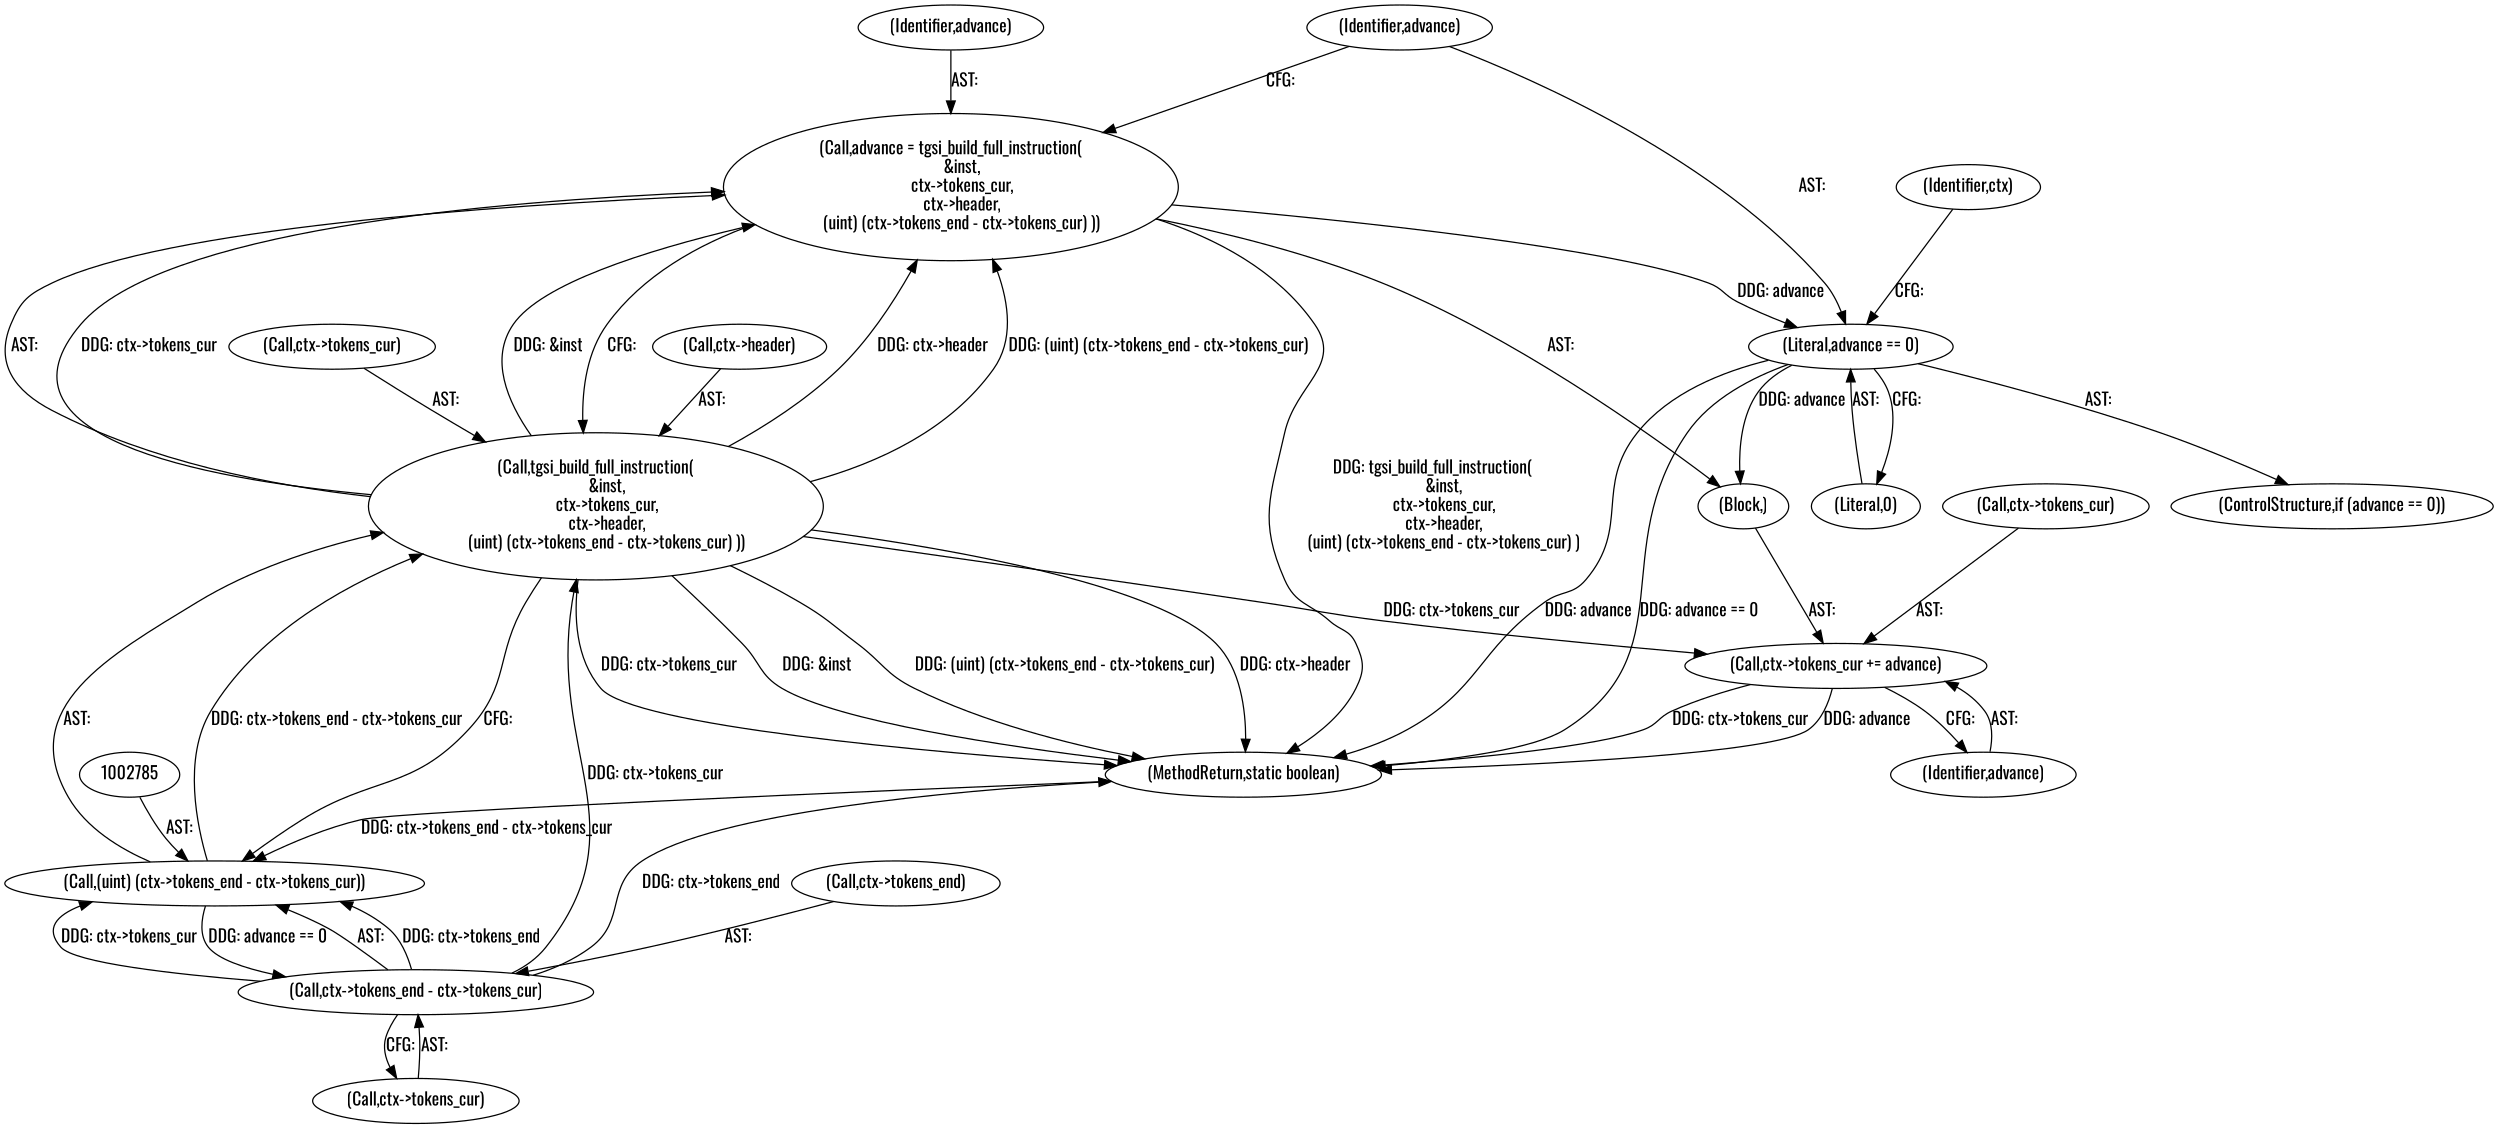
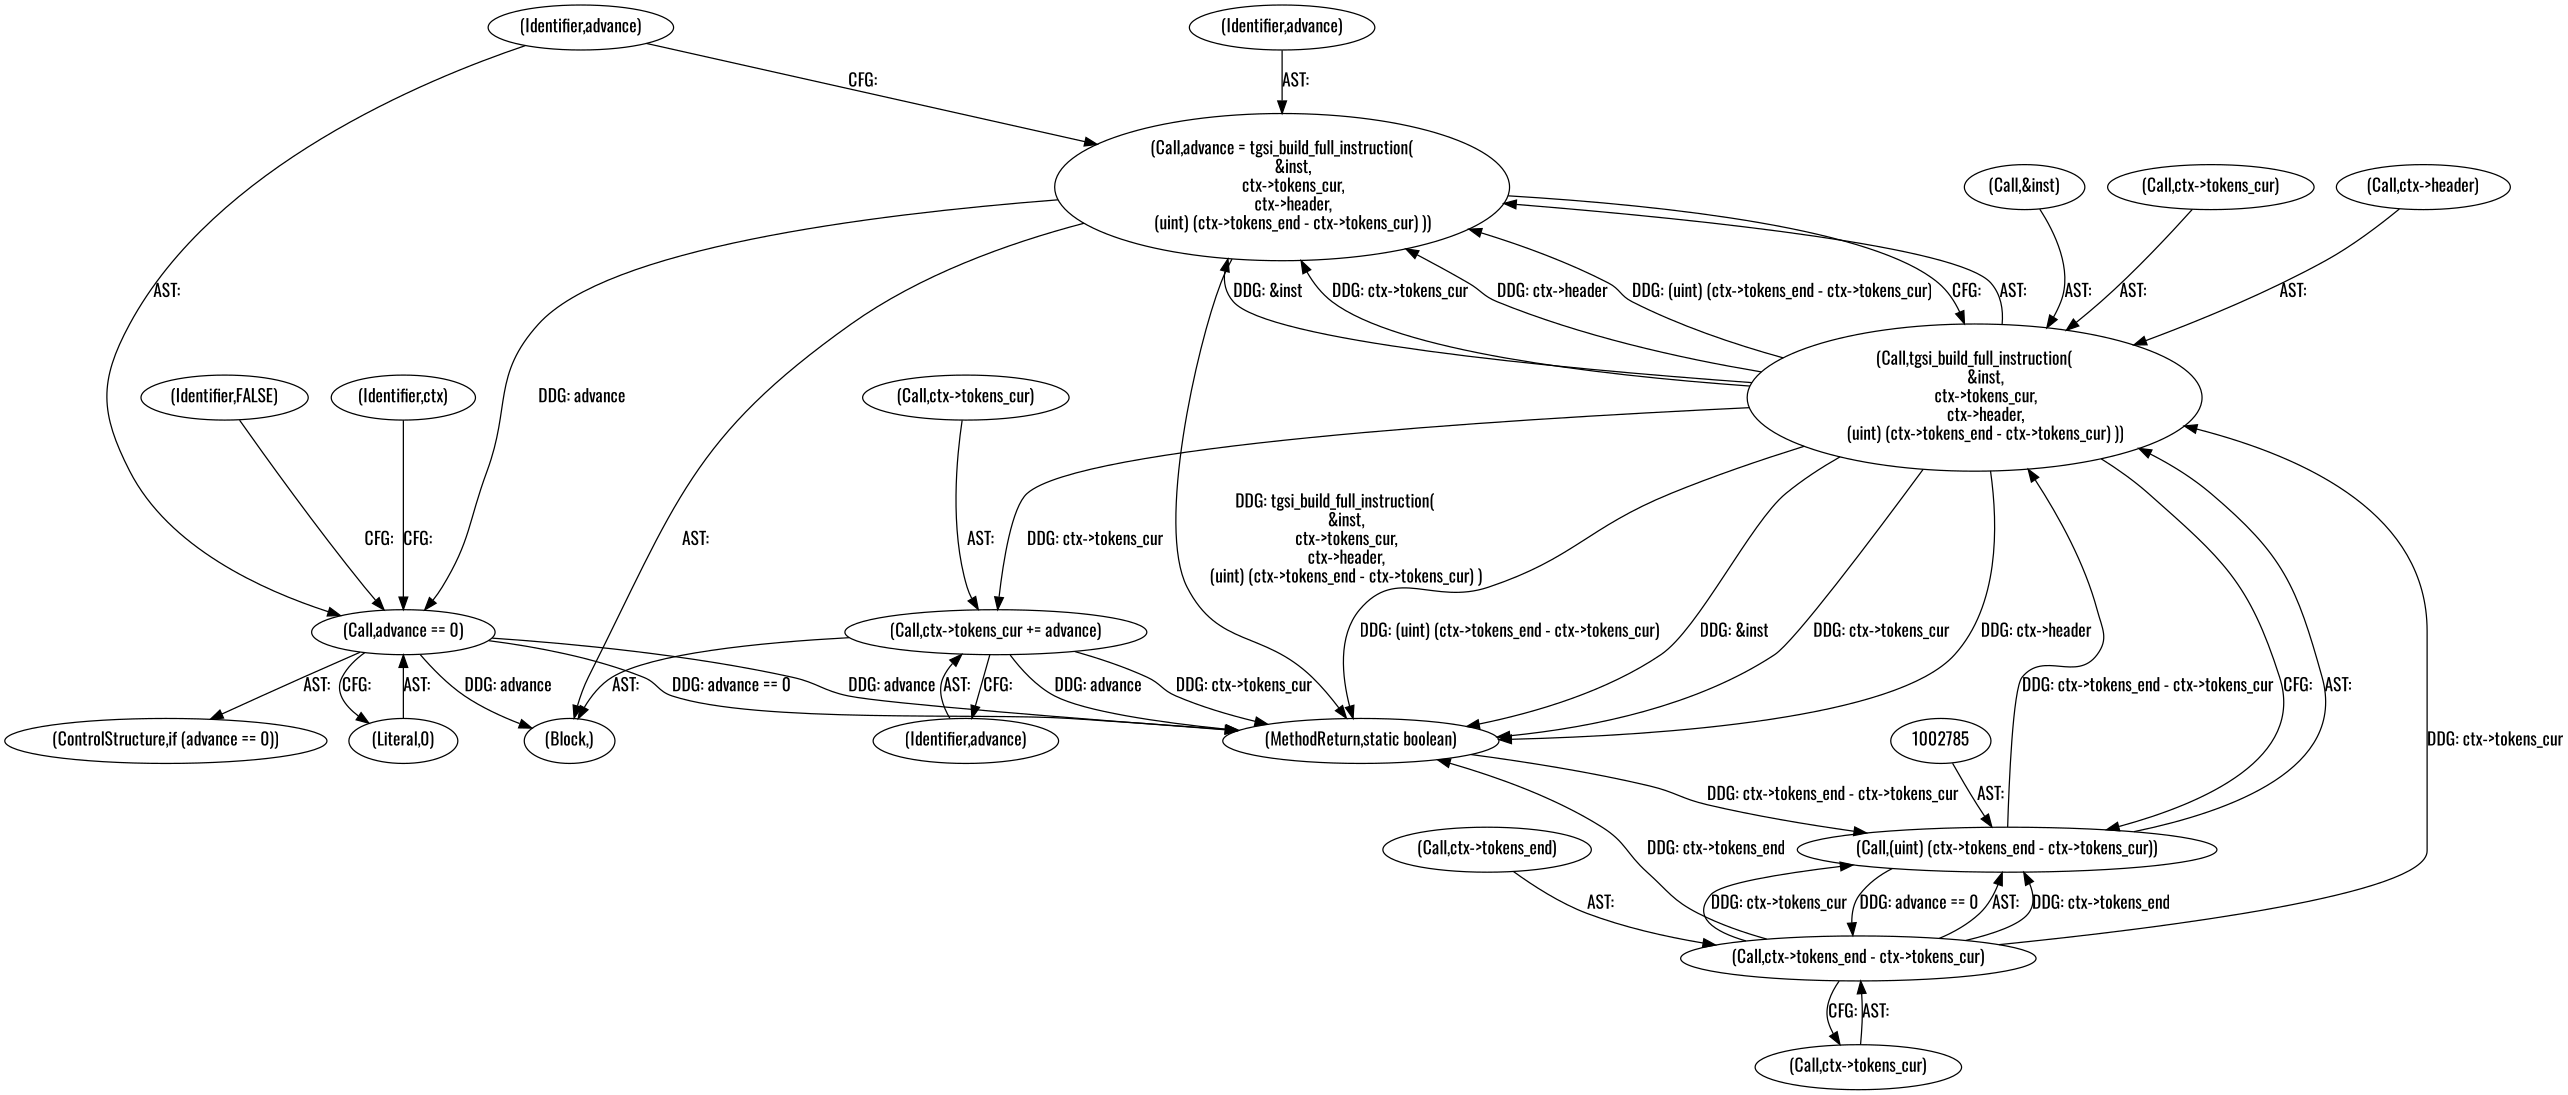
none -> (2025, 187)
(1851, 347) -> (403, 632)
none -> (225, 398)
(1786, 580) -> (708, 651)
